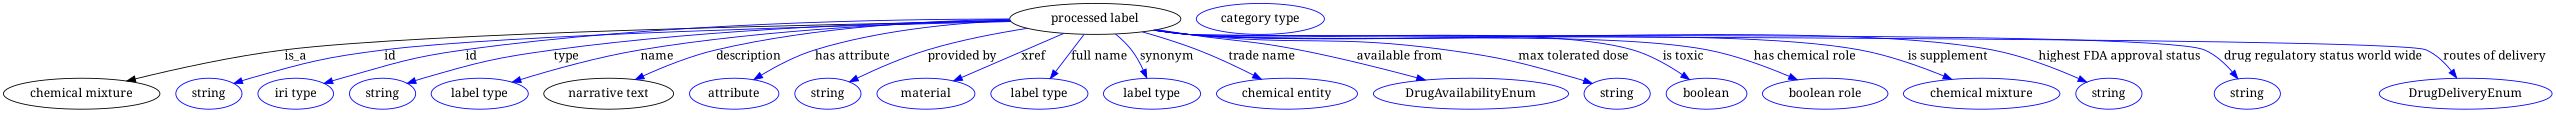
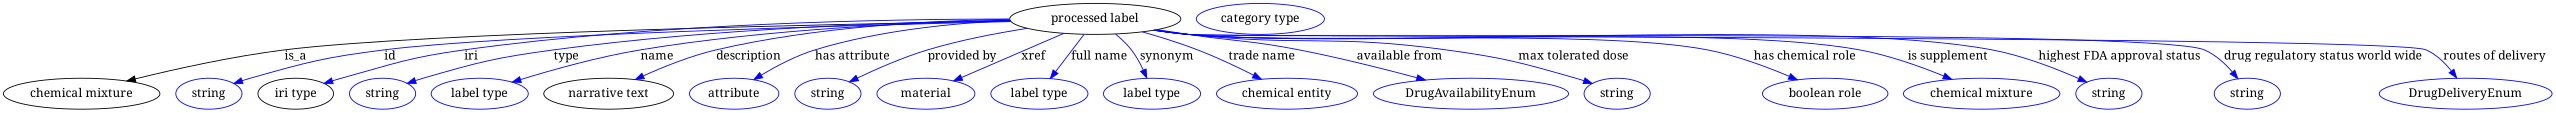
(471, 56) -> (471, 56)
(296, 94) -> (296, 94)
(1707, 94) -> none
